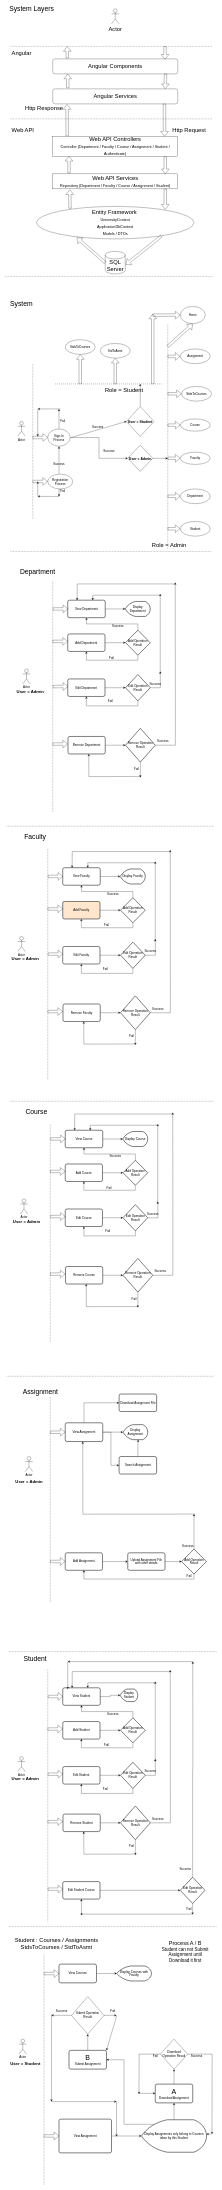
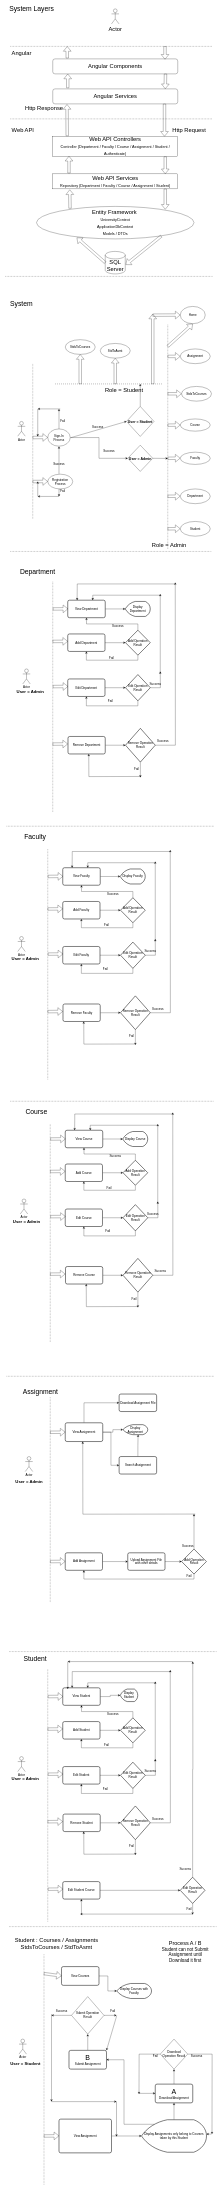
(81, 910) -> (81, 910)
(135, 1432) -> (135, 1430)
(78, 1973) -> (80, 1976)
(134, 1973) -> (134, 1991)
